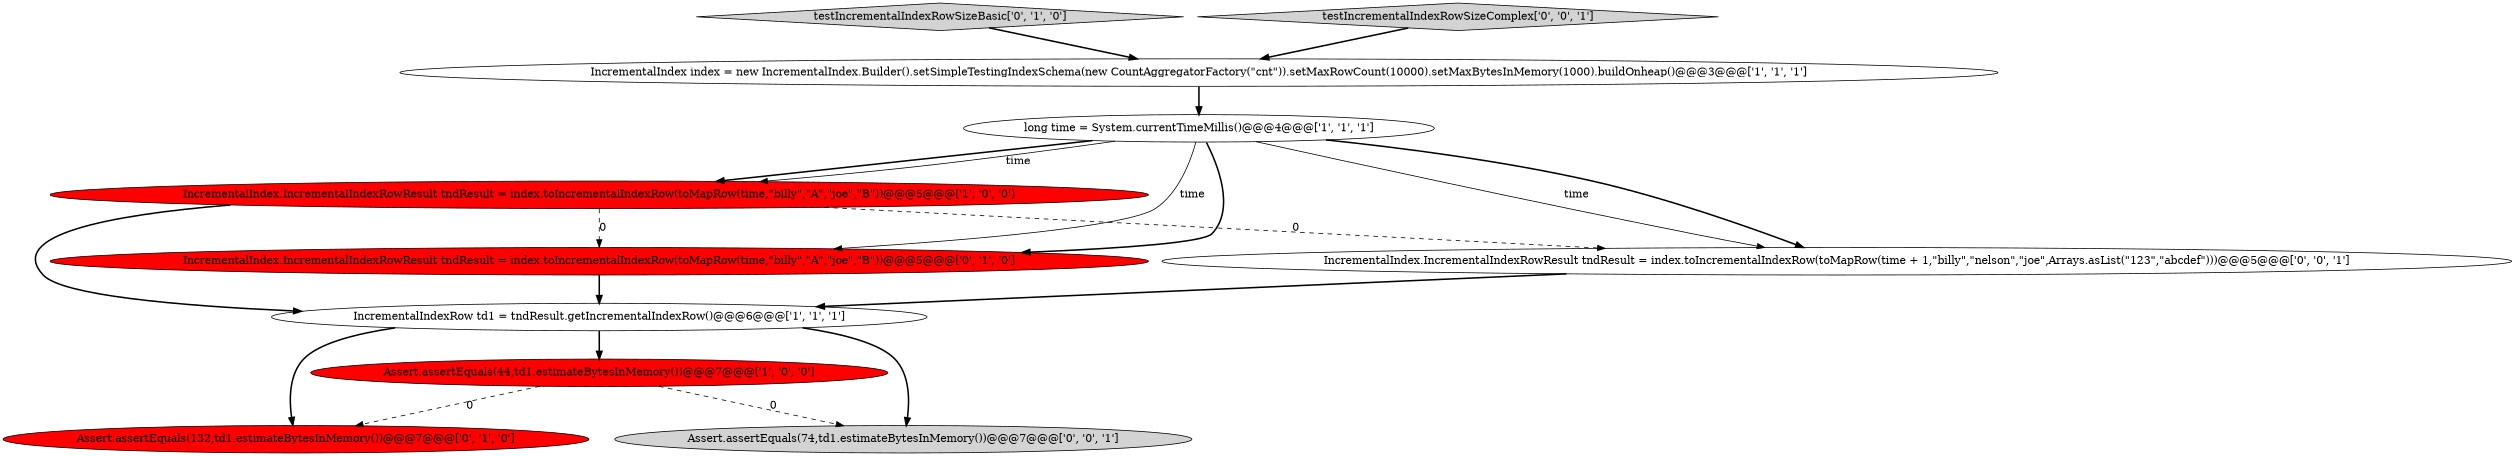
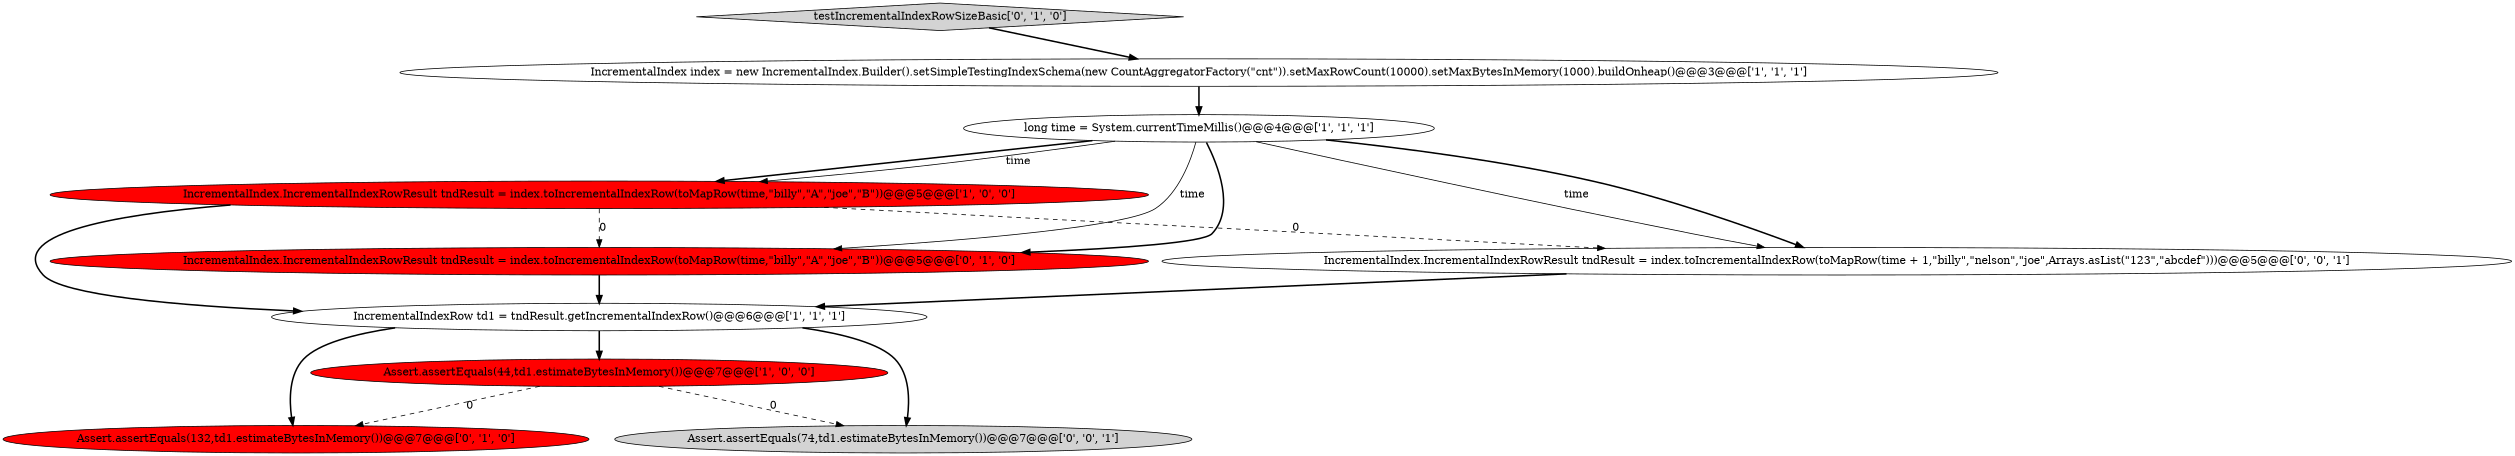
(1458, 17) -> none
